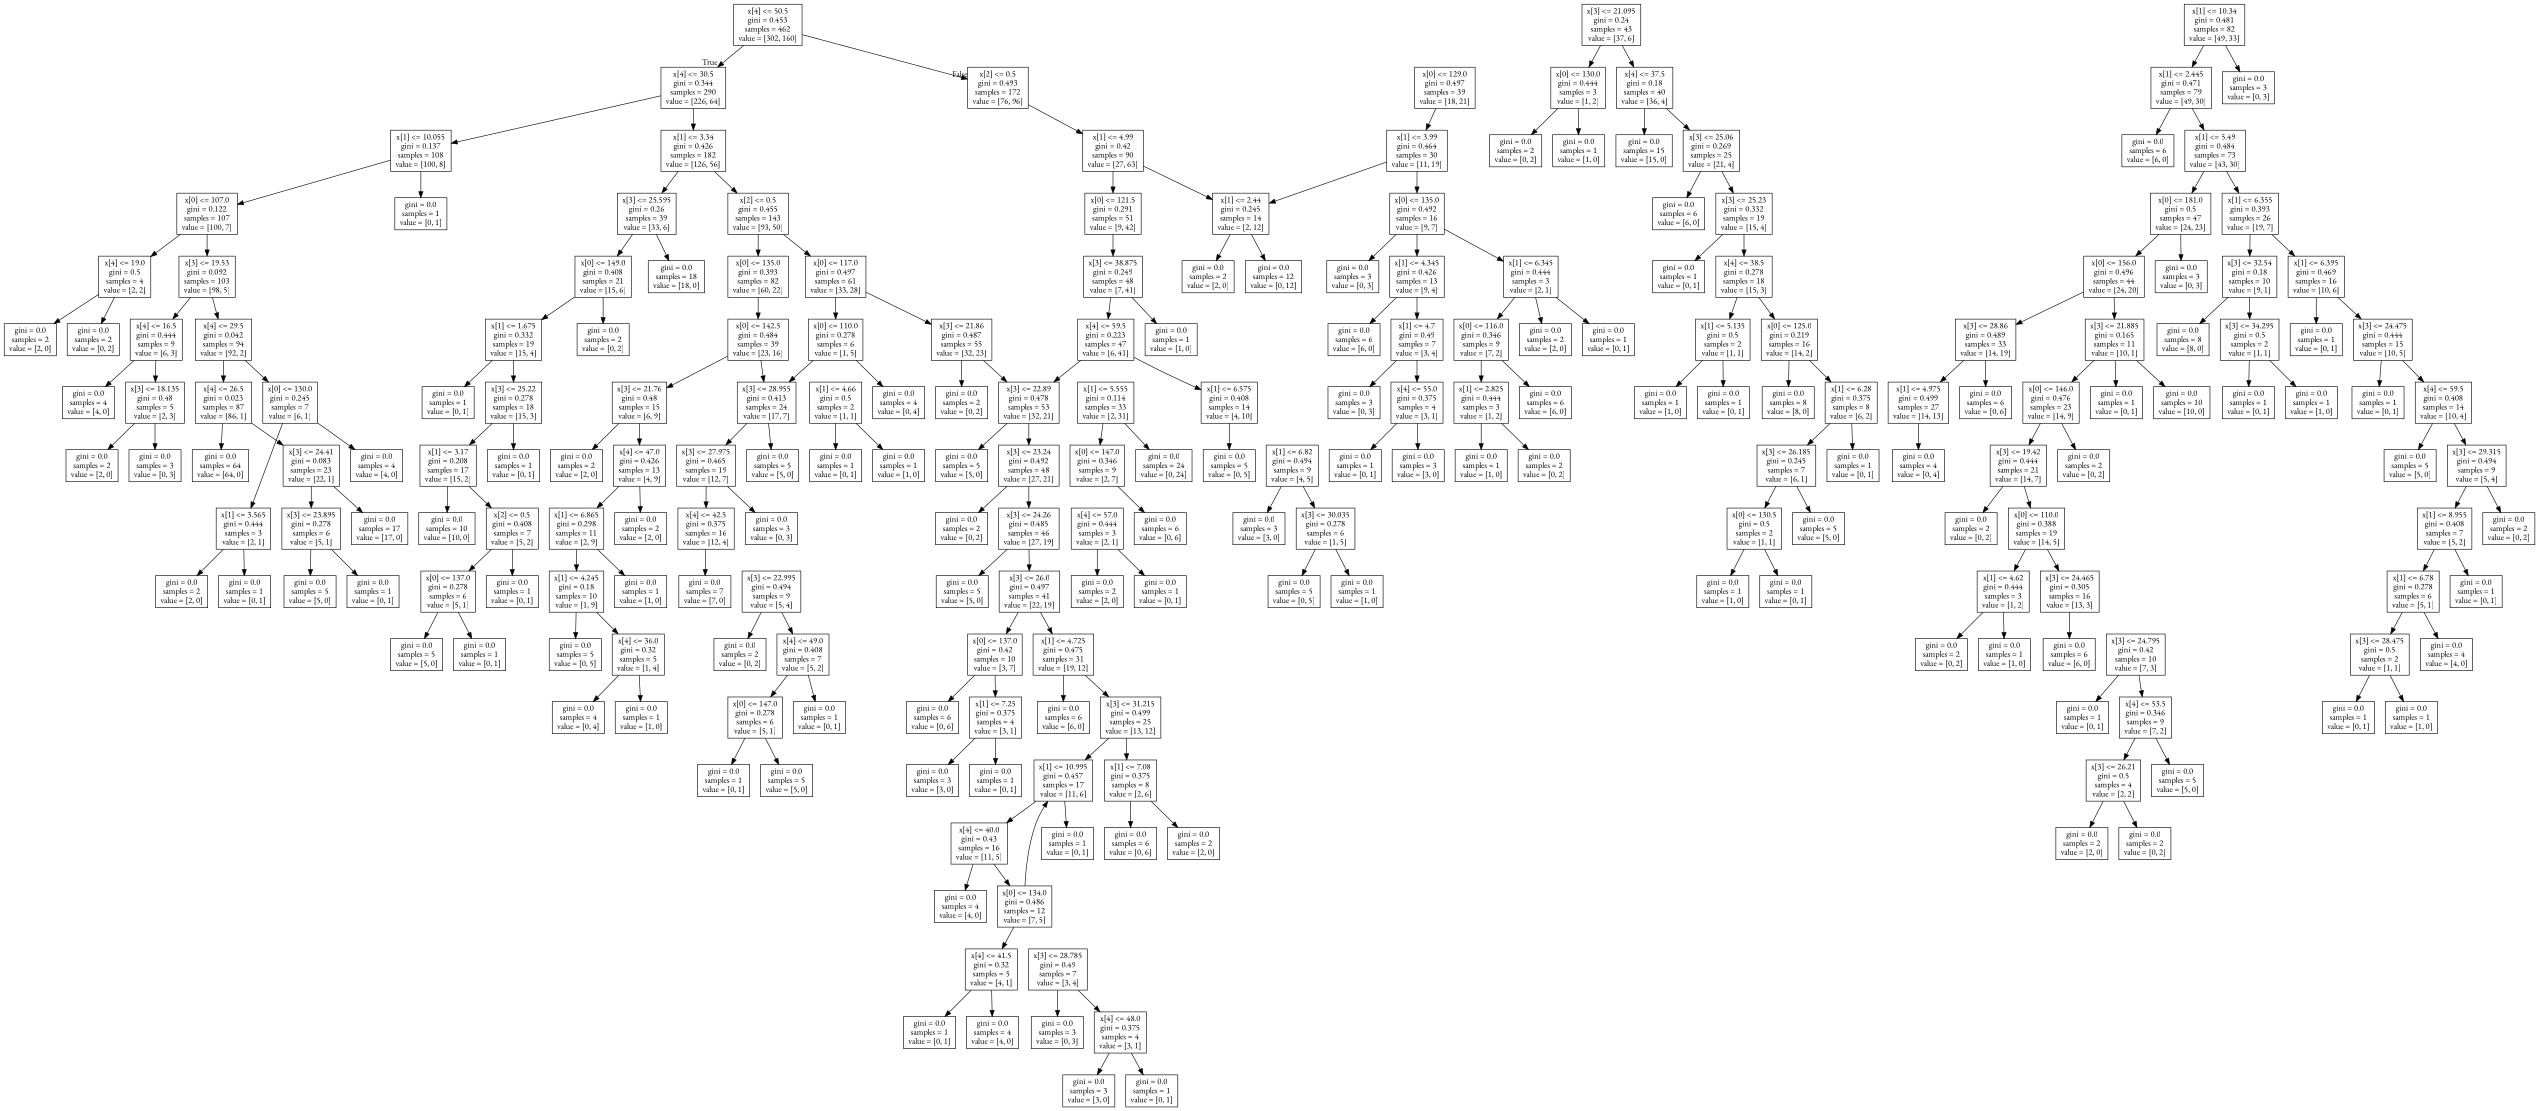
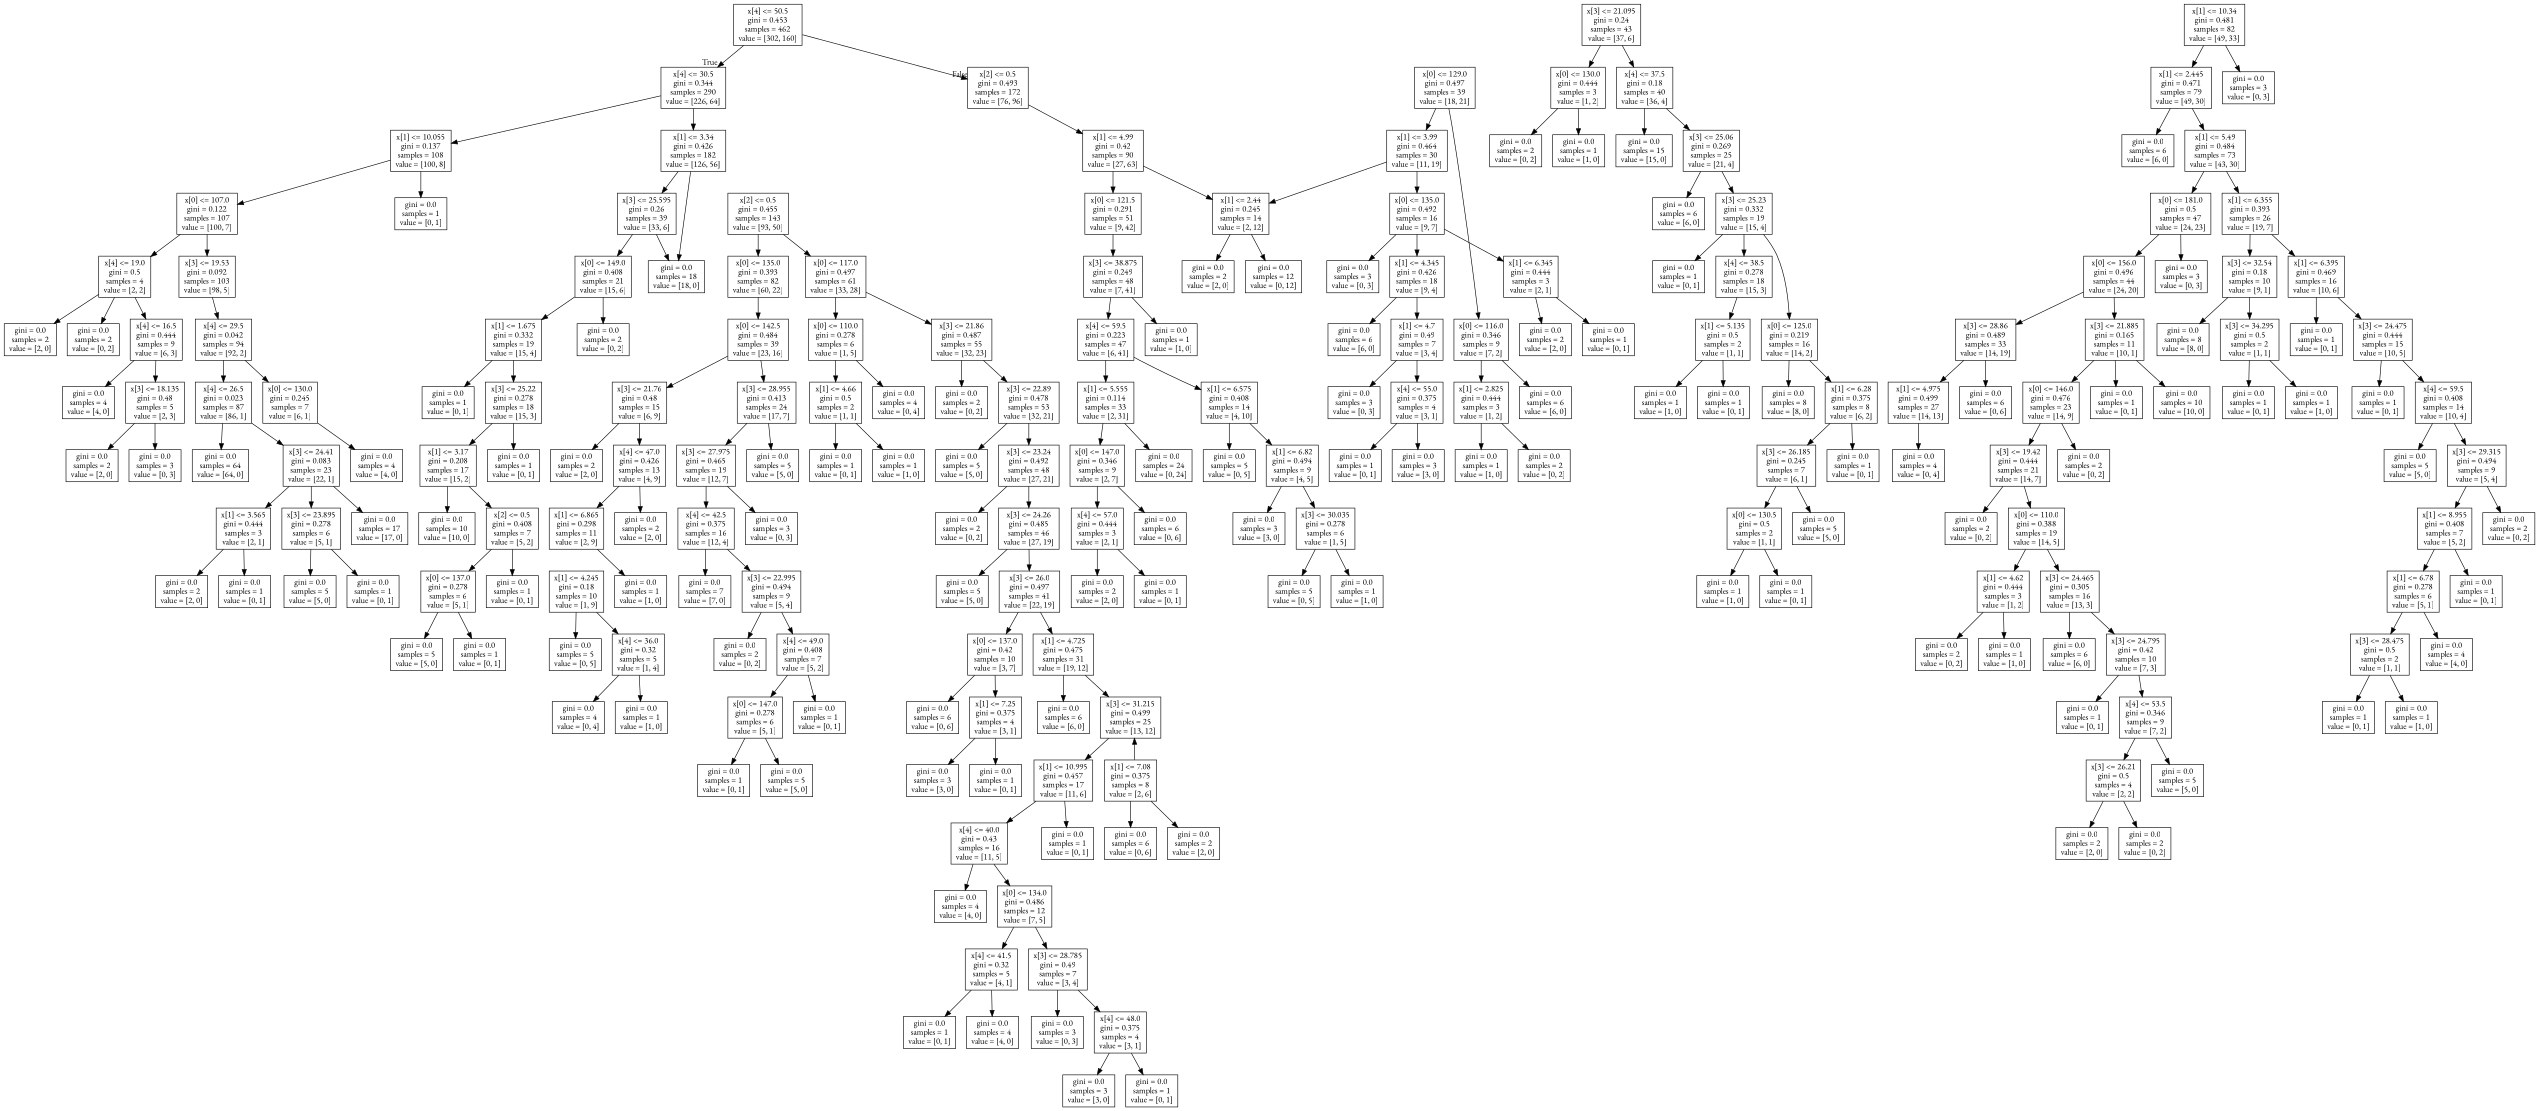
(723, 180) -> (685, 213)
(1417, 277) -> (1417, 277)
(184, 306) -> (139, 305)
(1508, 306) -> (1465, 211)
(1765, 306) -> (1783, 271)
(804, 369) -> (836, 368)
(1070, 369) -> (1106, 368)
none -> (1259, 432)
(268, 463) -> (280, 495)
none -> (1097, 494)
(576, 557) -> none
none -> (736, 558)
none -> (2100, 621)
(1127, 746) -> (1135, 752)
(1030, 845) -> (1040, 935)
